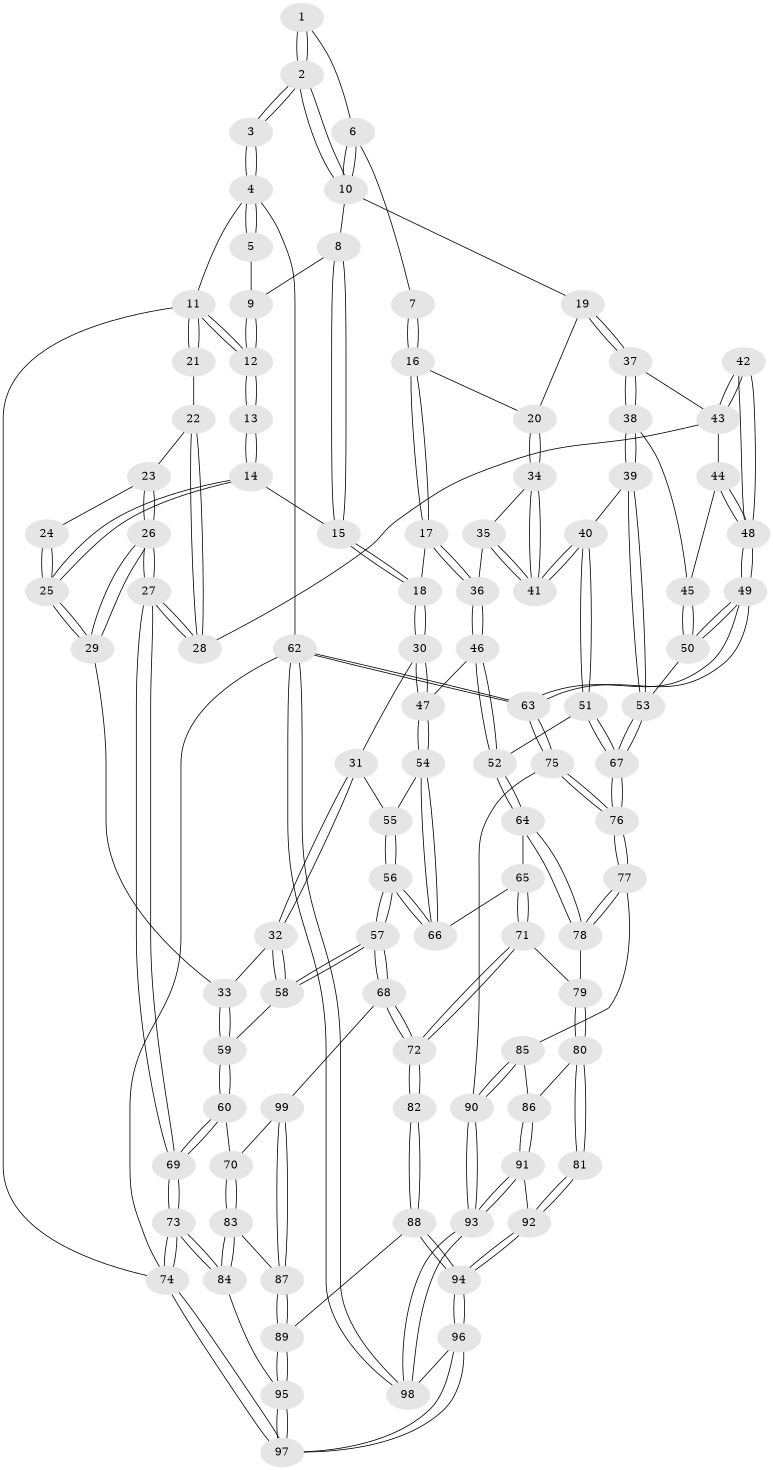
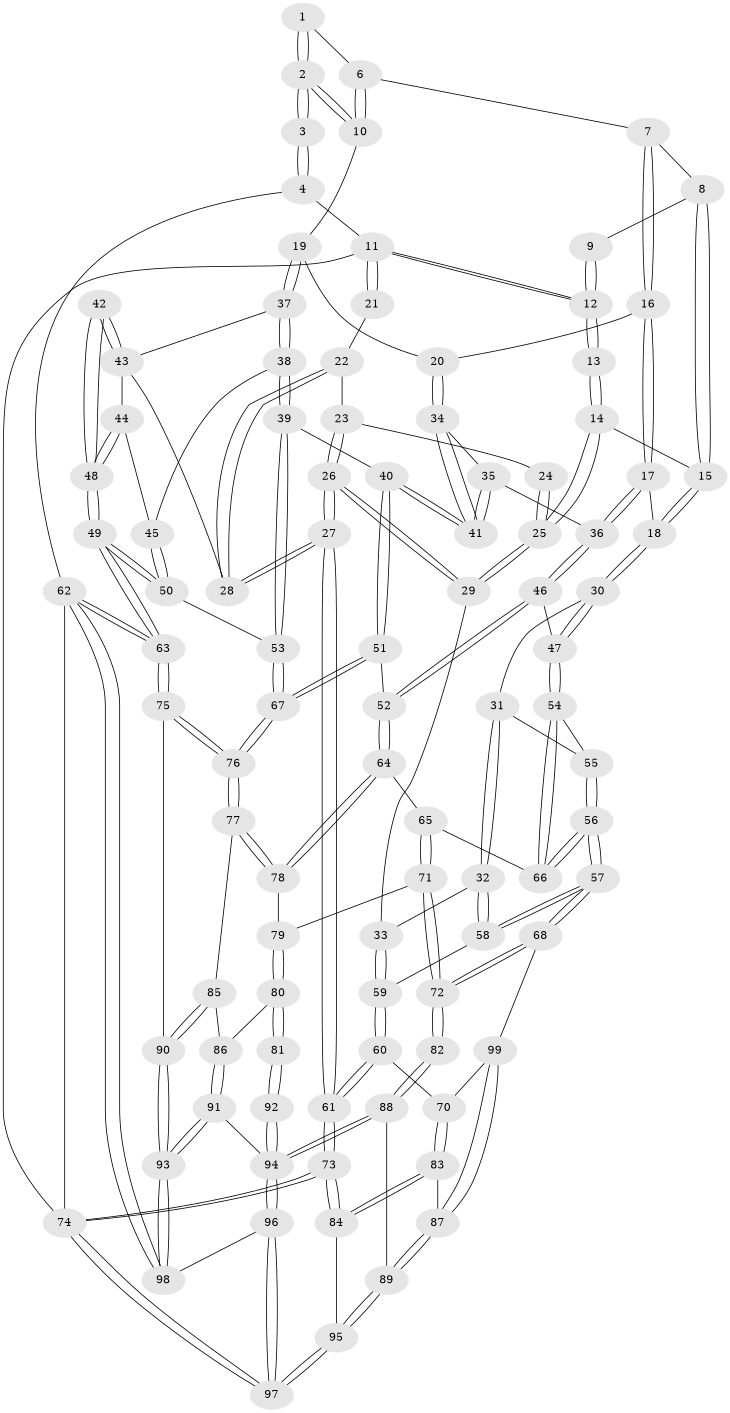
(342, 218) -> (675, 161)
(251, 247) -> none
(174, 1166) -> (329, 1108)
(526, 1194) -> (243, 1137)
